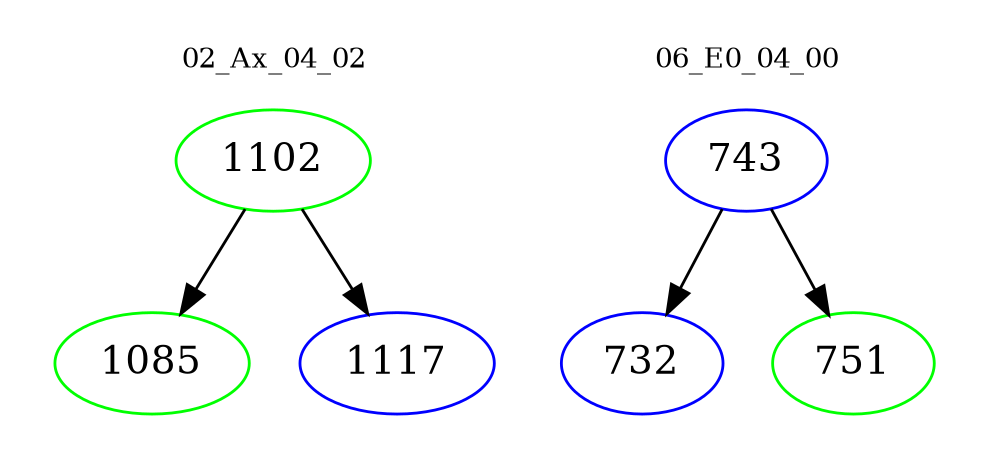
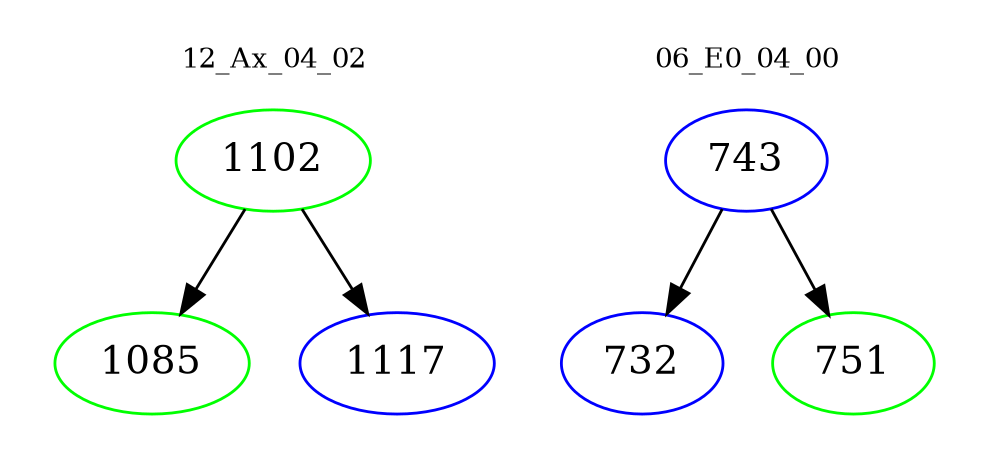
(275, 61) -> (275, 61)
